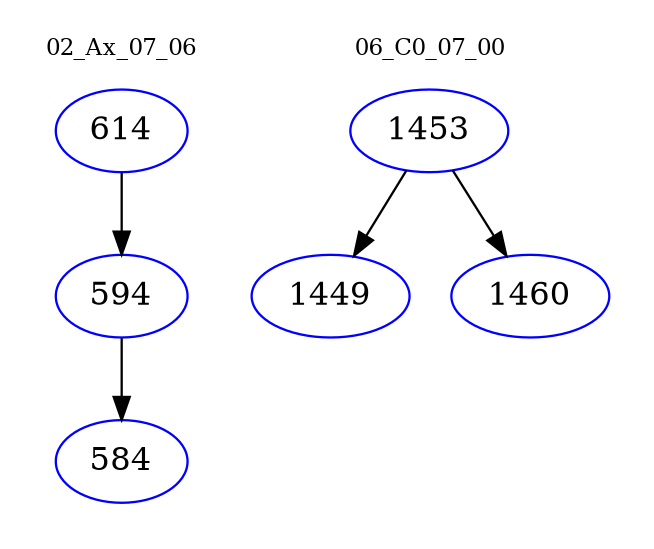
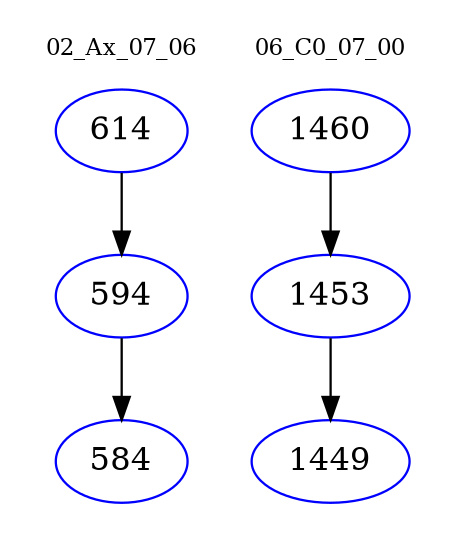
(473, 203) -> (331, 202)
